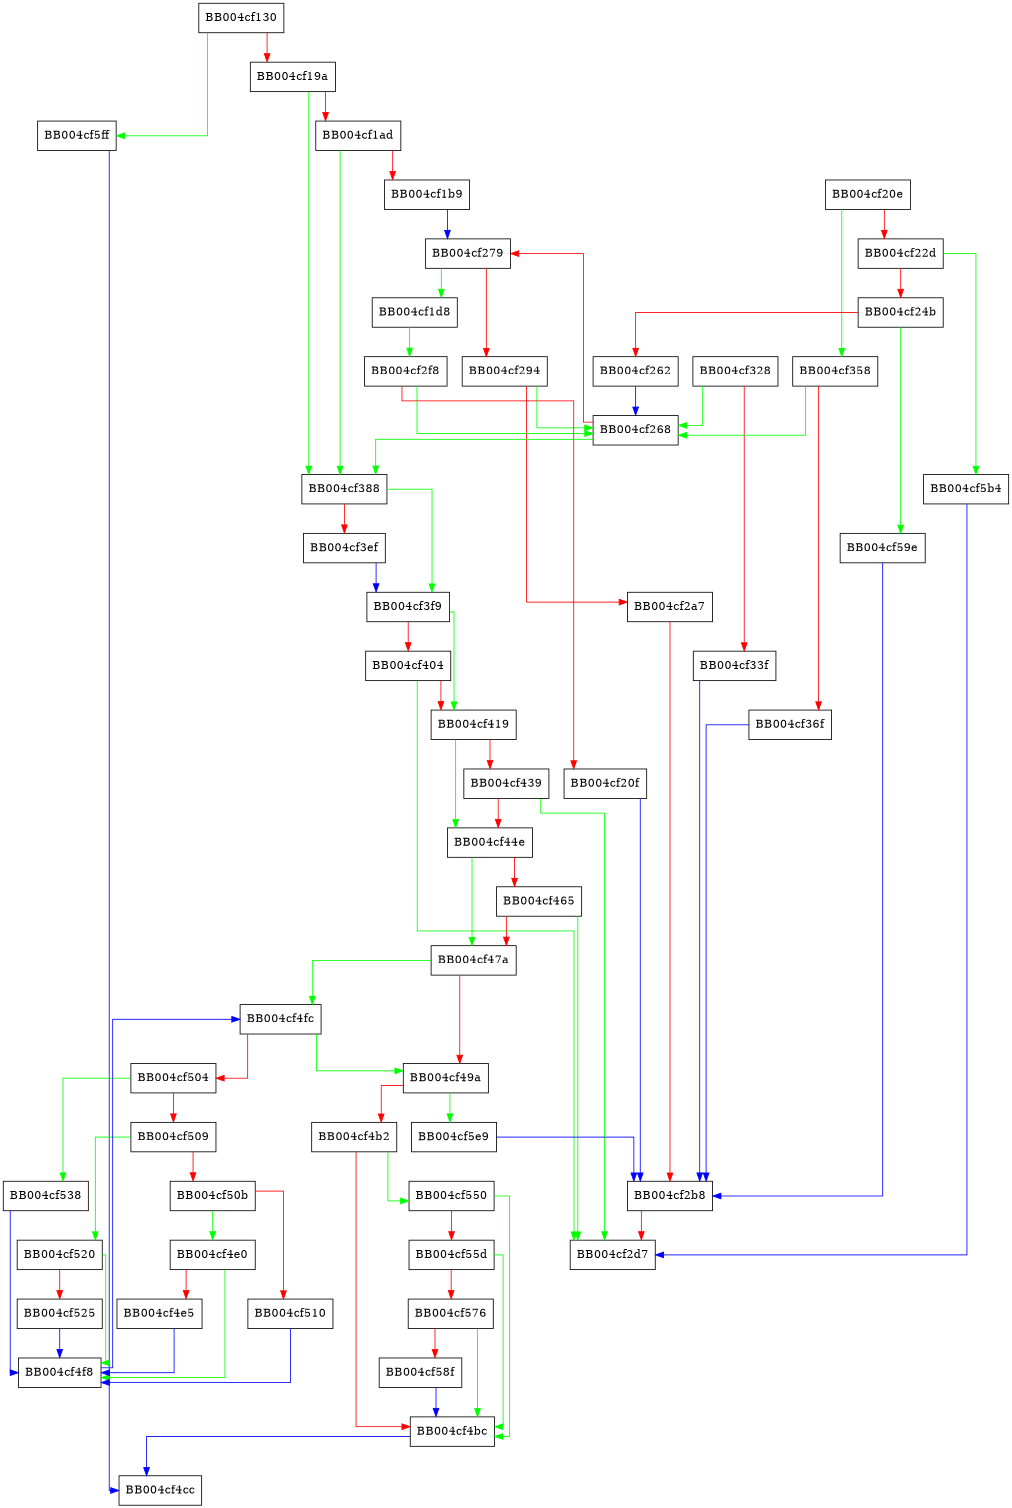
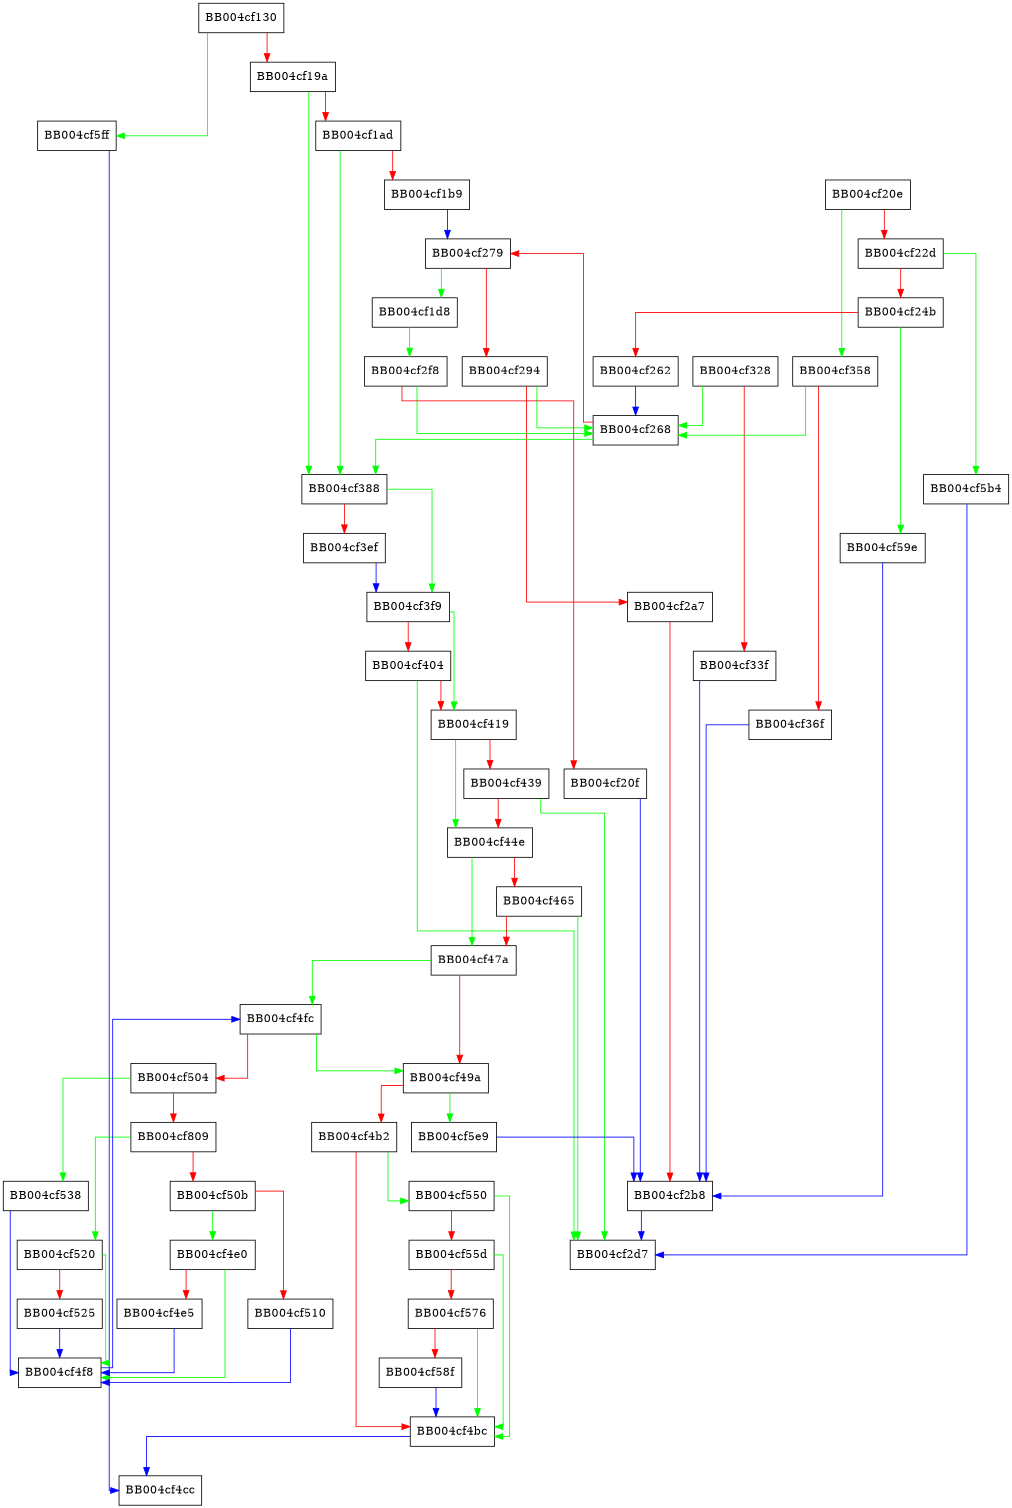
(173, 1137) -> (173, 1137)
(641, 1221) -> (641, 1221)
